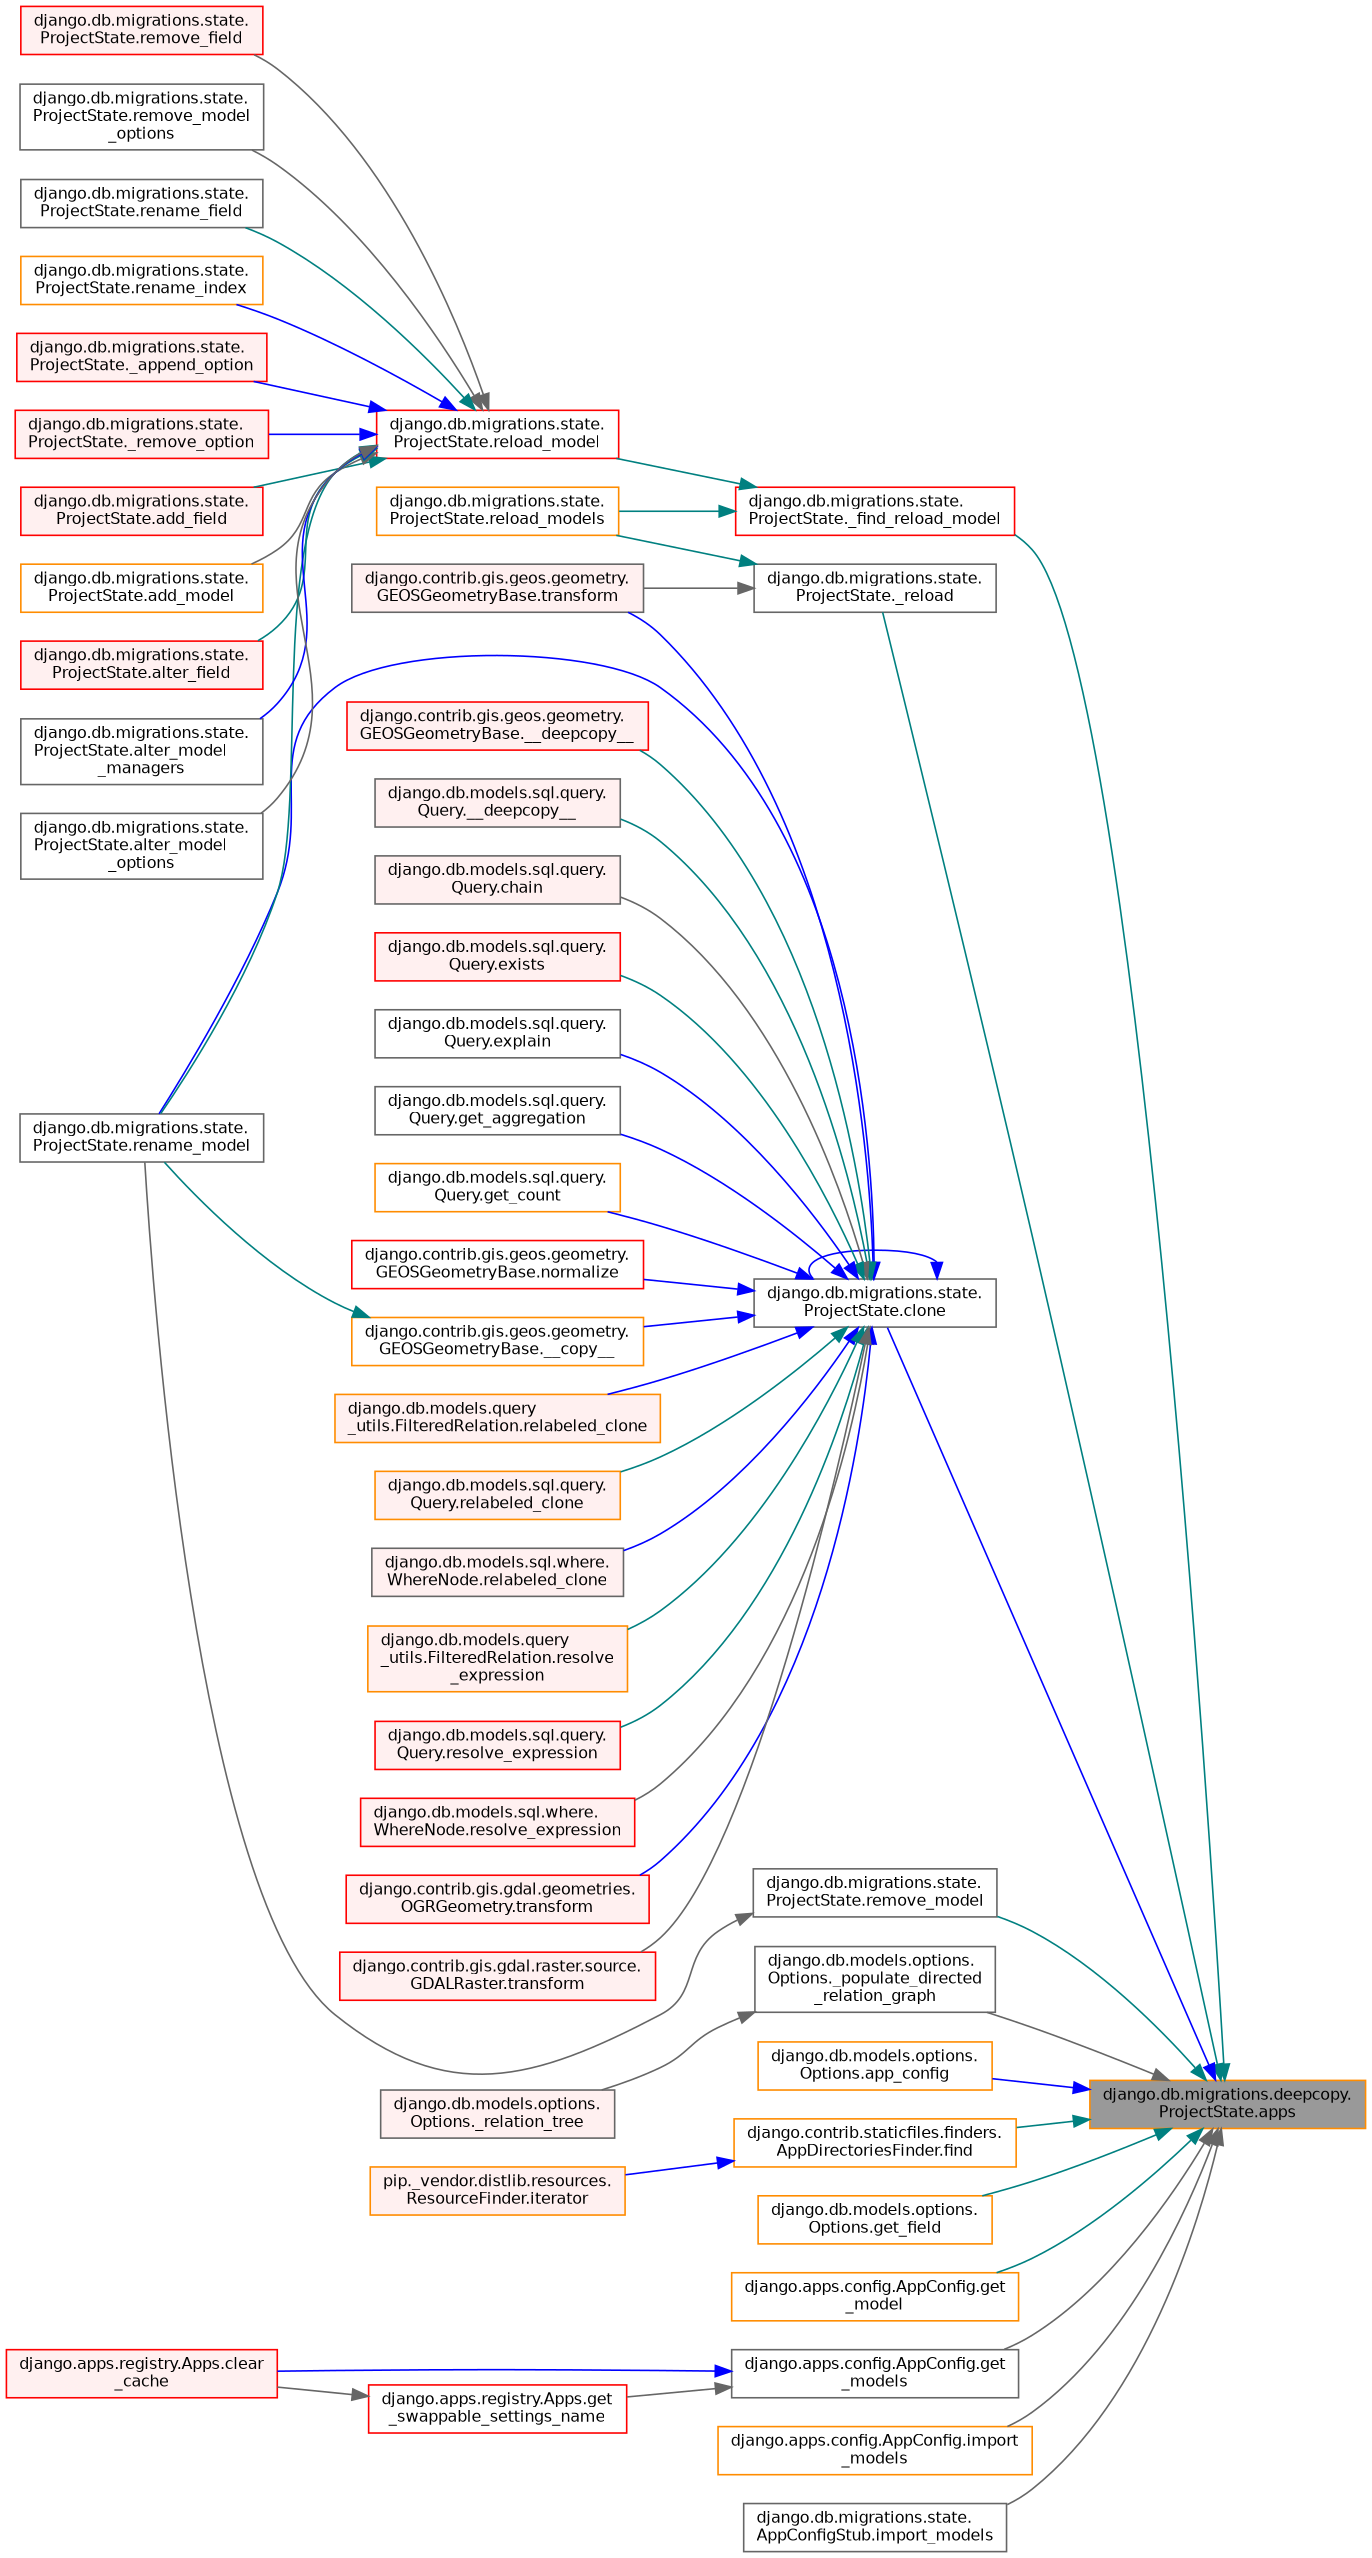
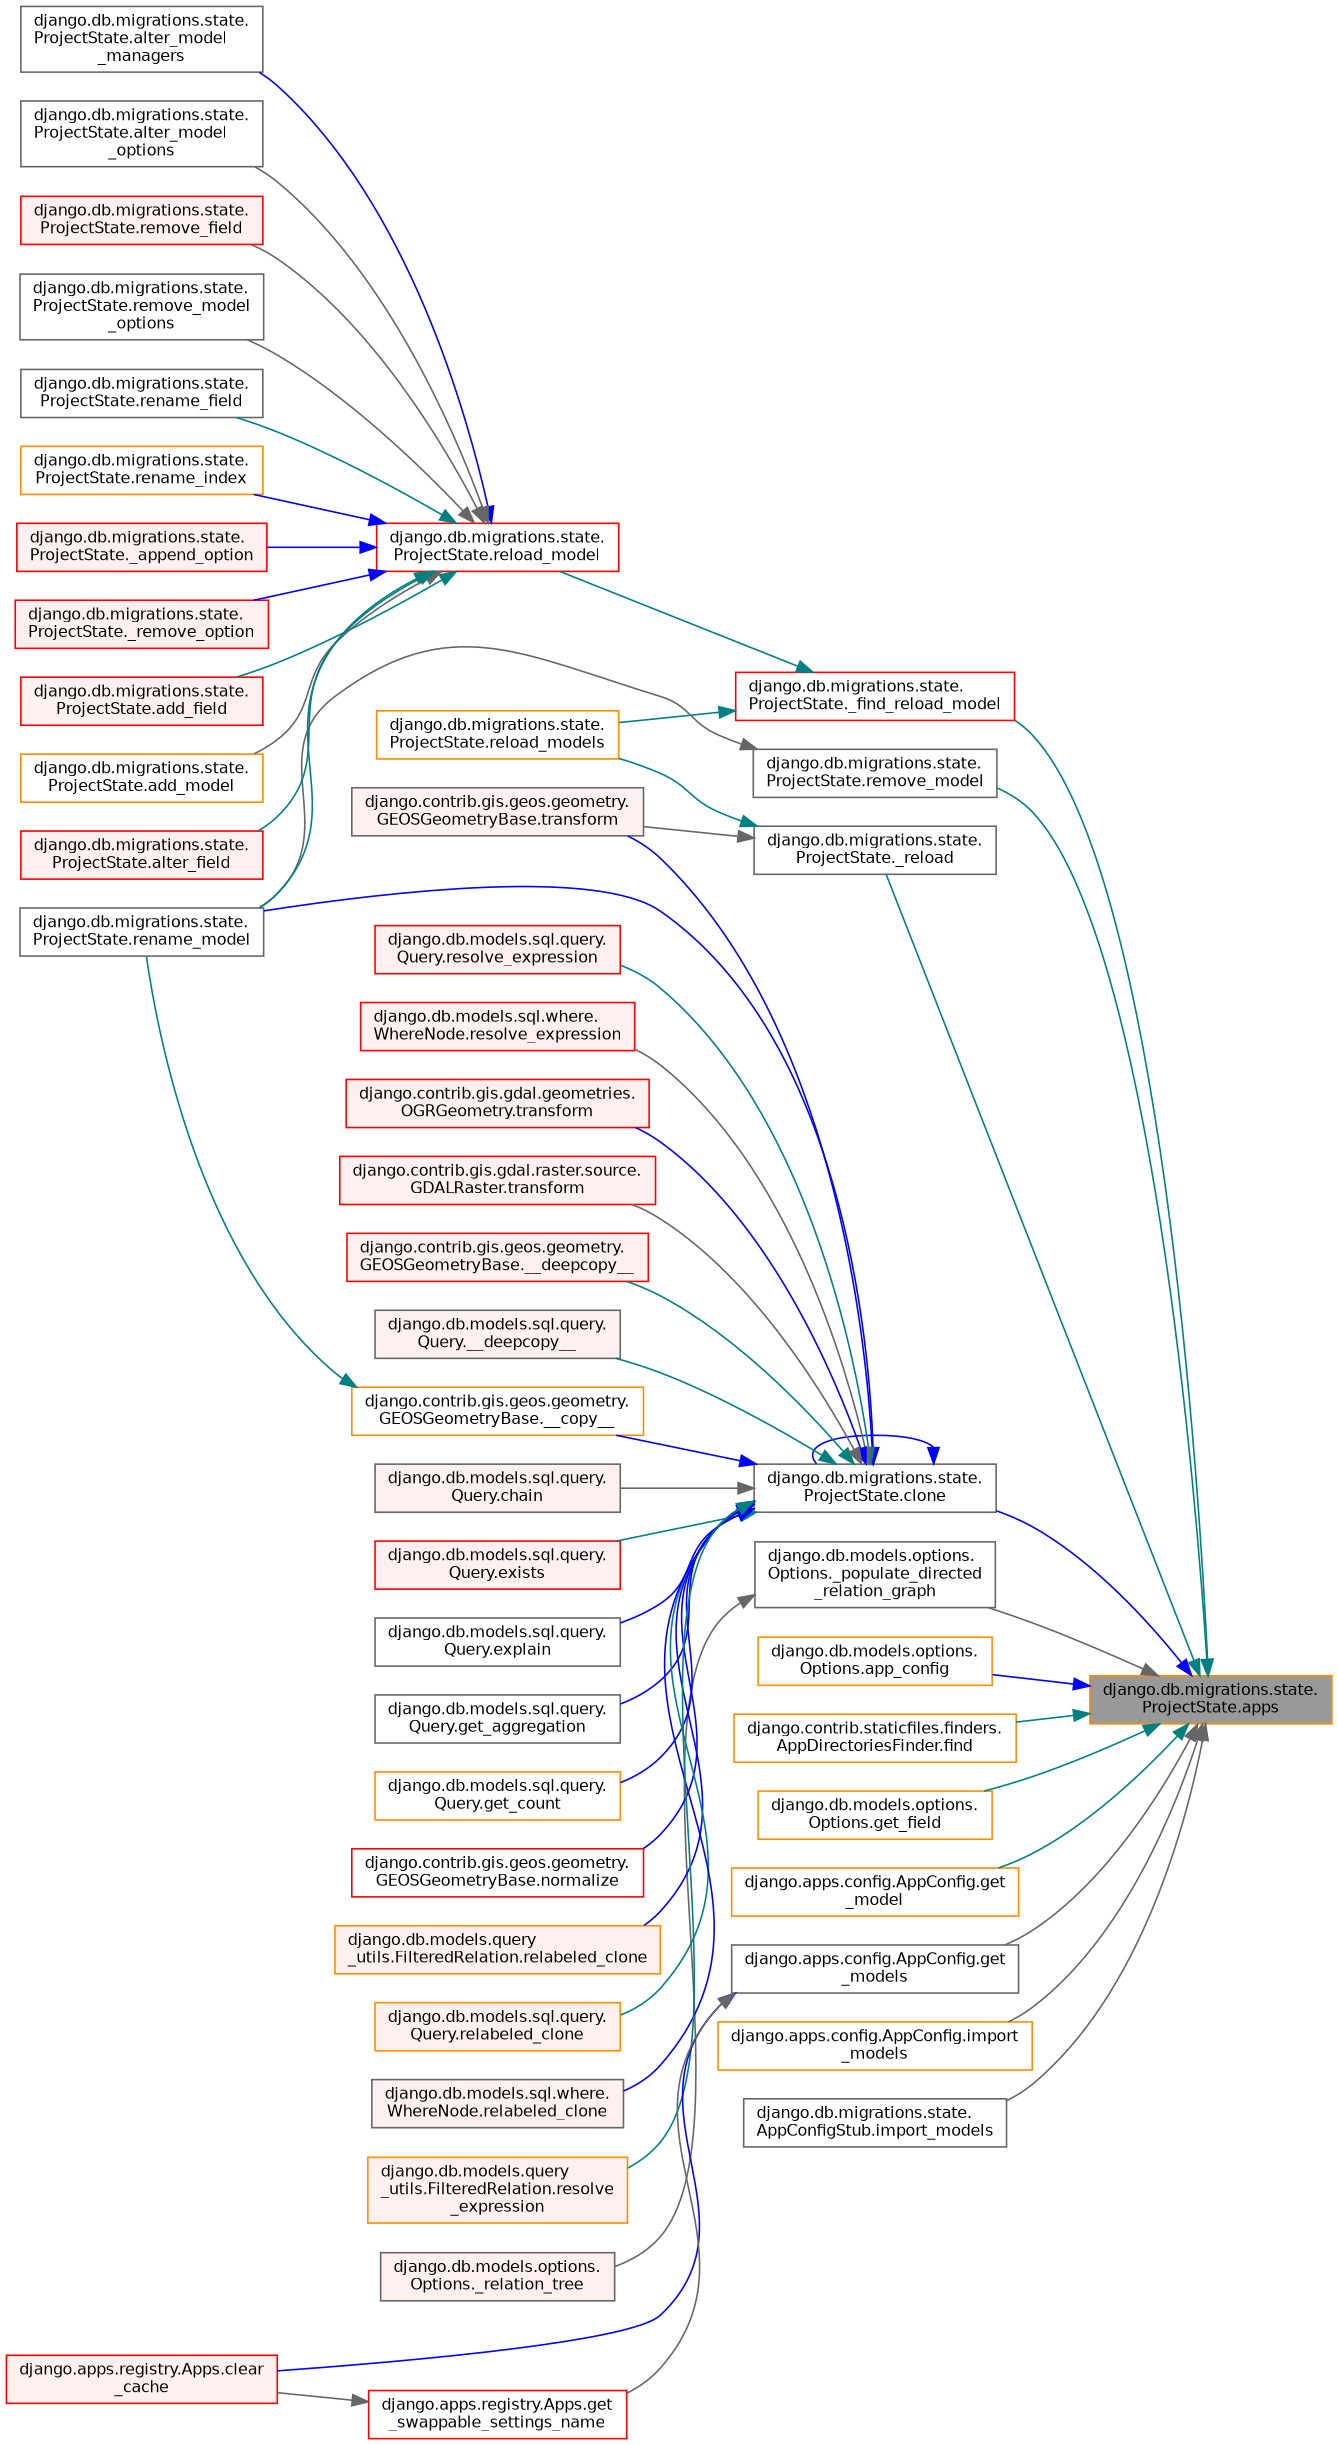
(1228, 2104) -> (1211, 1700)
(498, 2191) -> none
